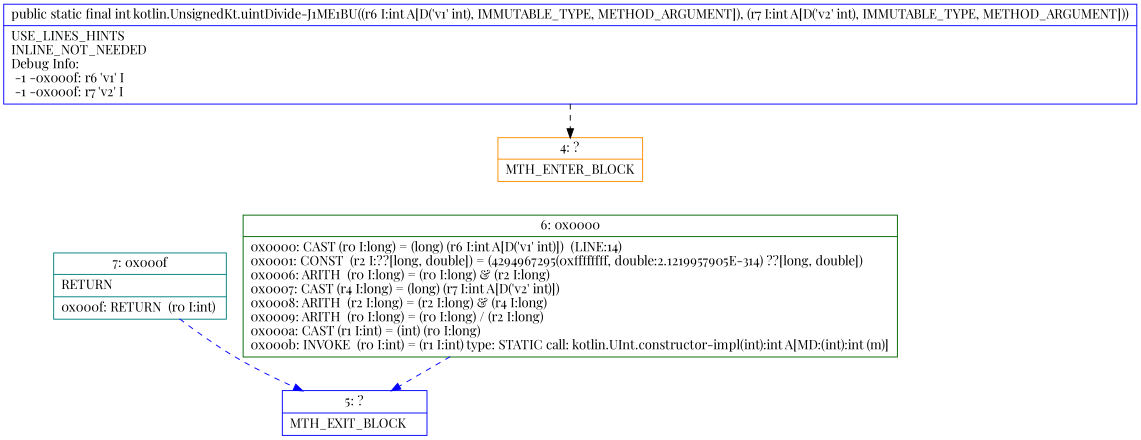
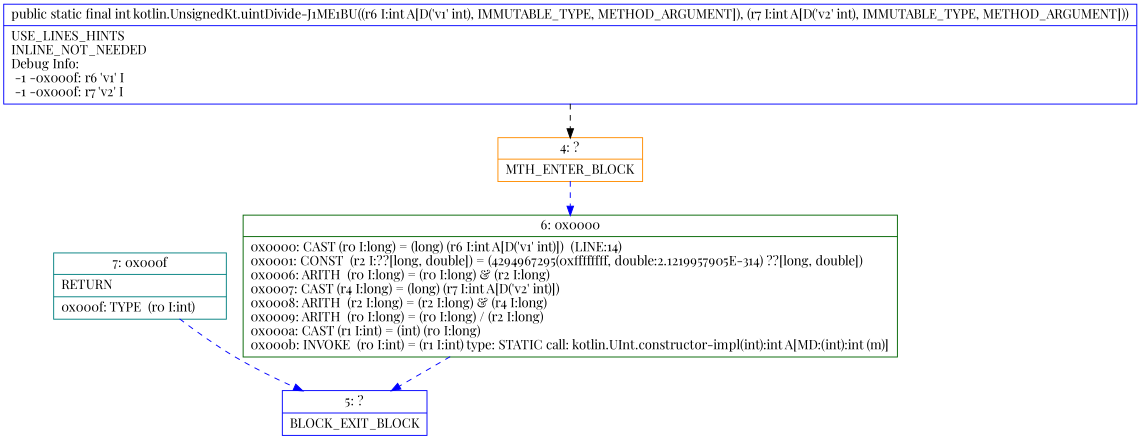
none -> (570, 194)
(140, 308) -> (130, 308)
(348, 424) -> (355, 424)
